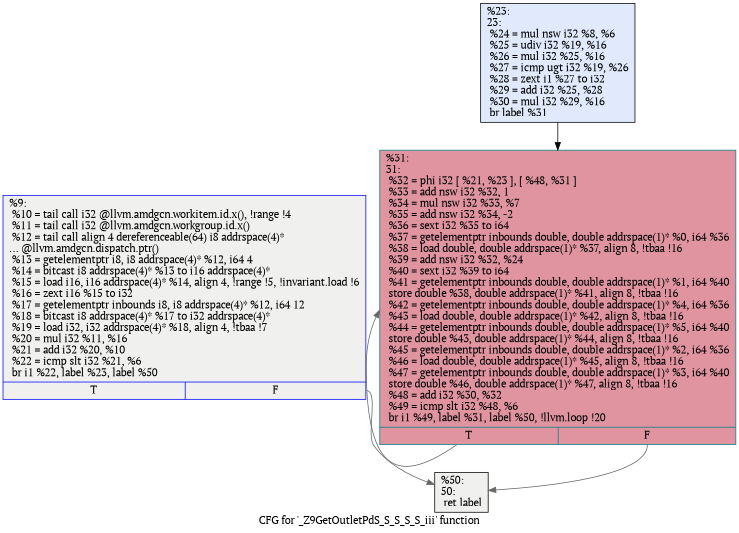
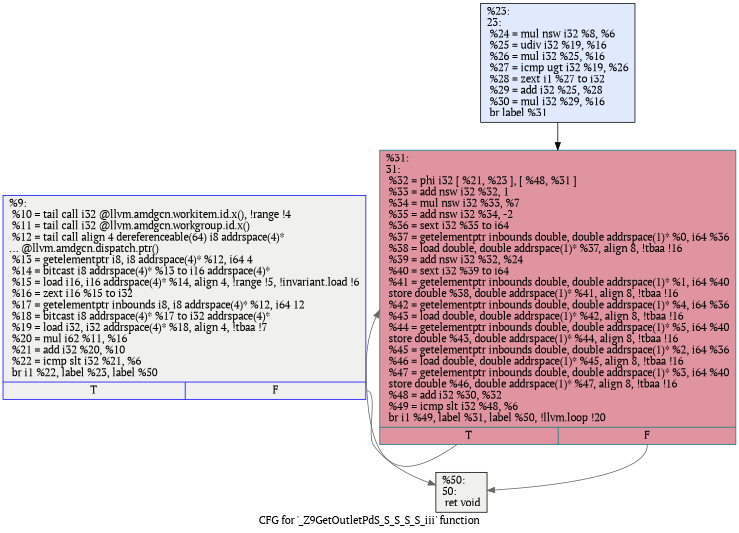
(68, 339) -> (68, 339)
(461, 503) -> (461, 503)
